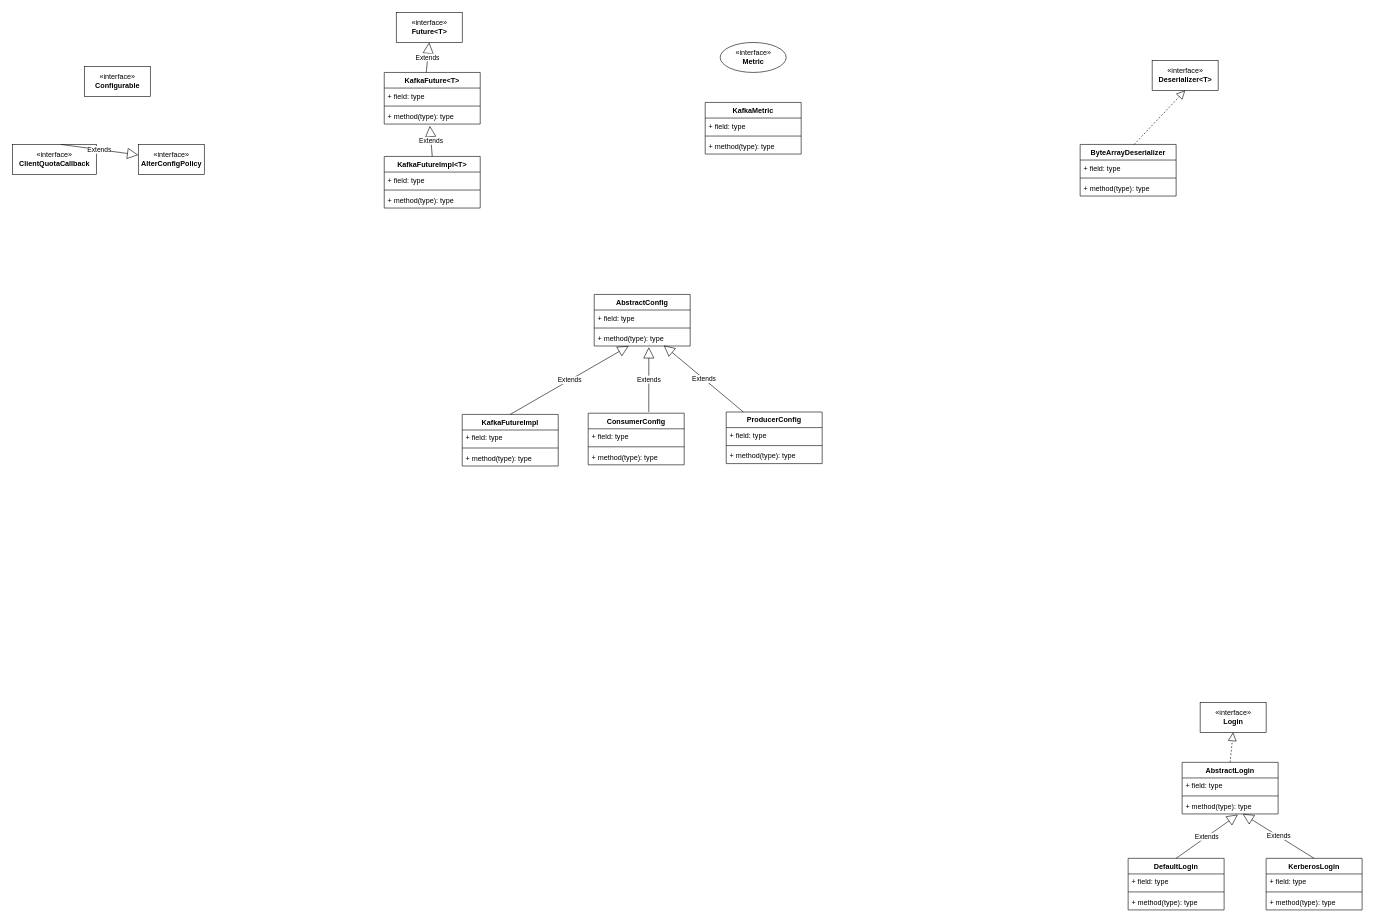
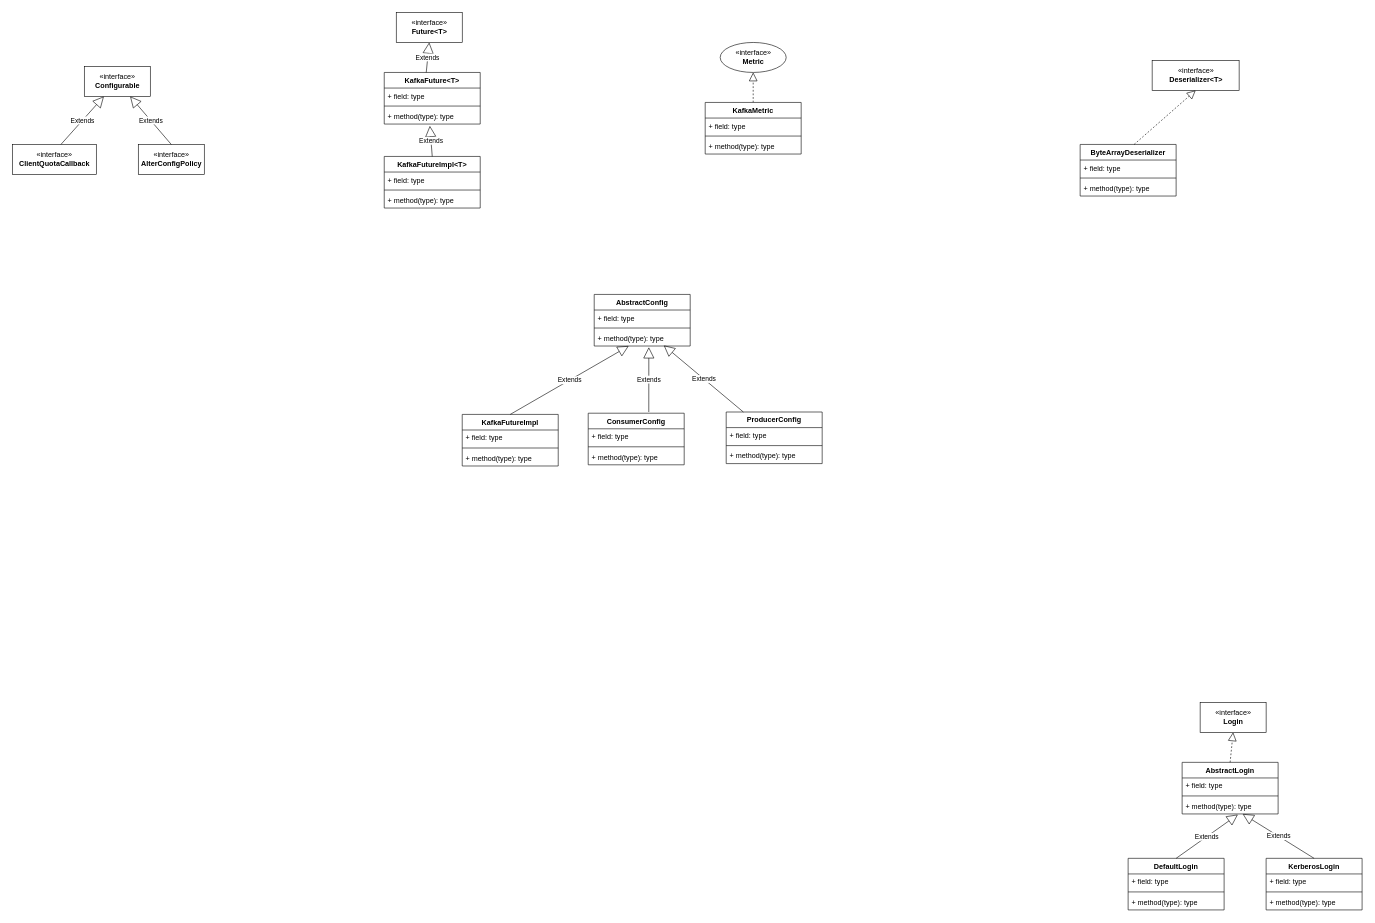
(1185, 75) -> (1196, 75)
none -> (753, 92)
none -> (154, 124)
(94, 149) -> (78, 125)
